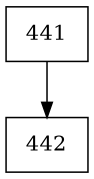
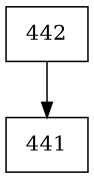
(47, 82) -> (47, 82)
